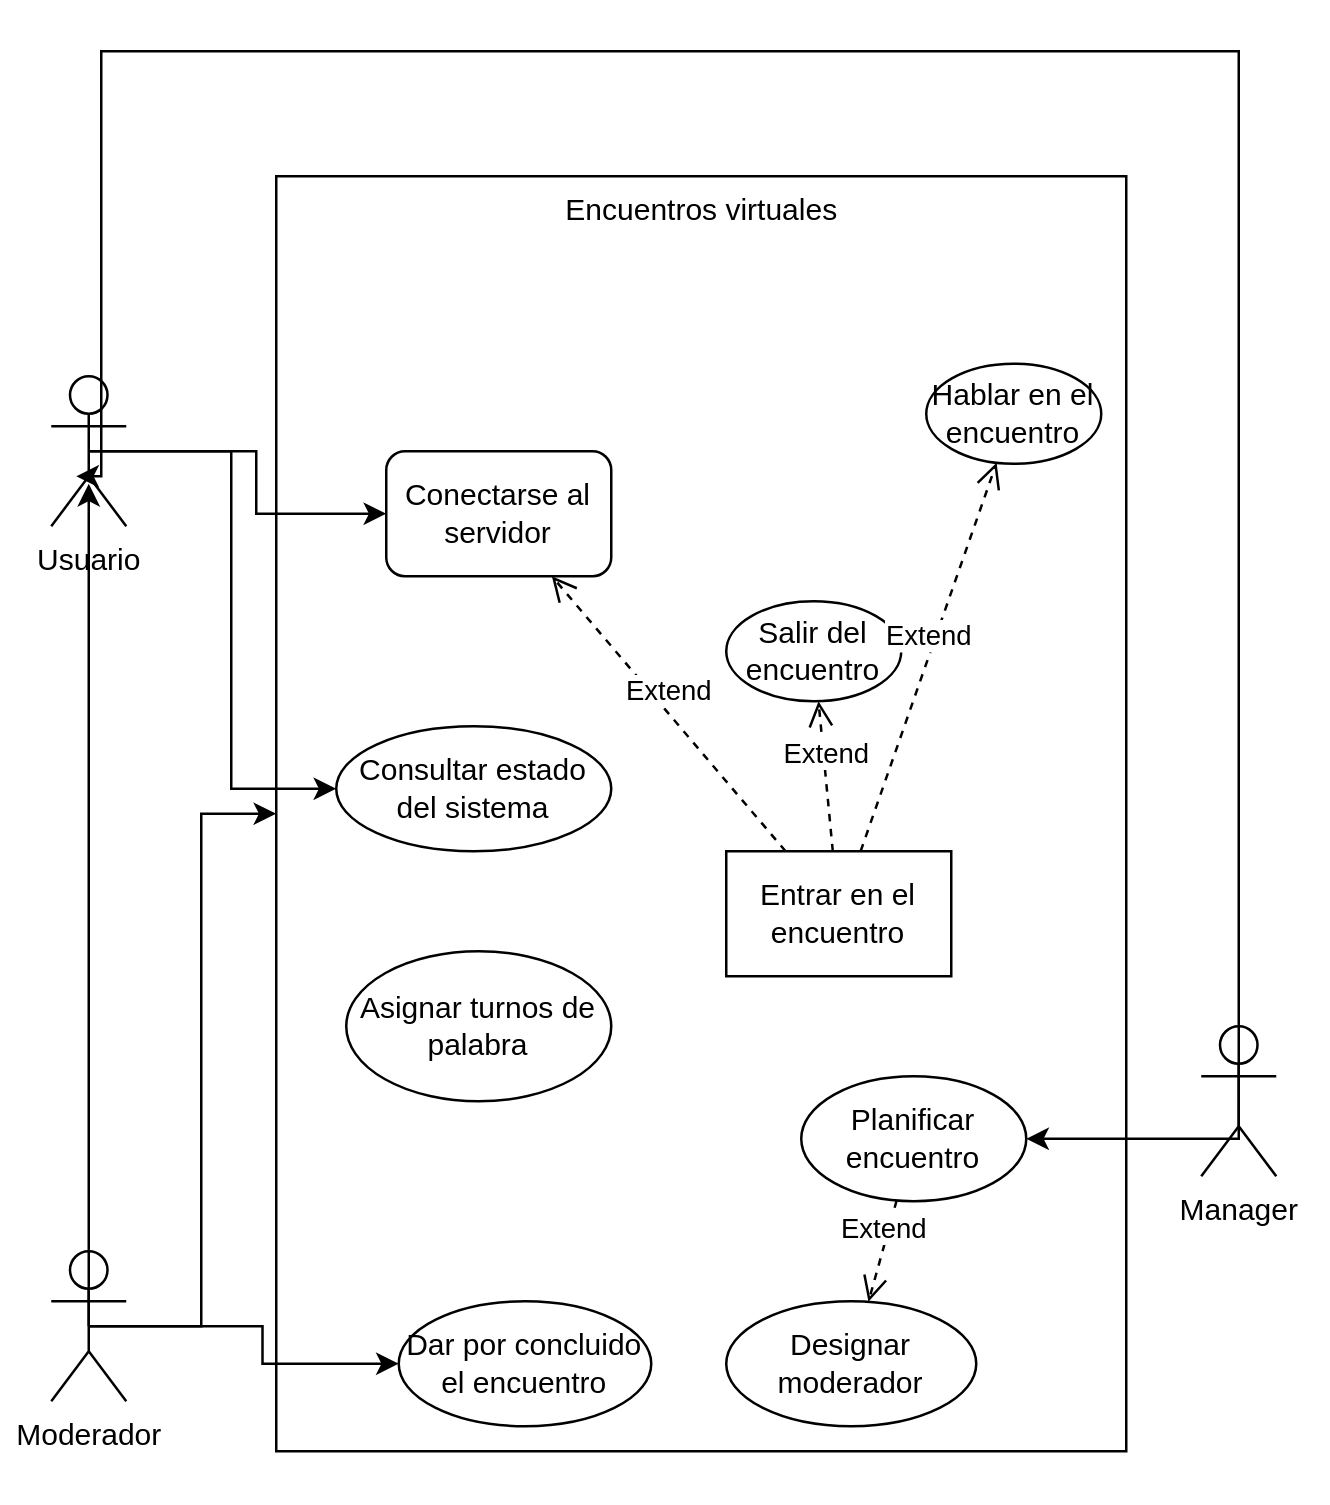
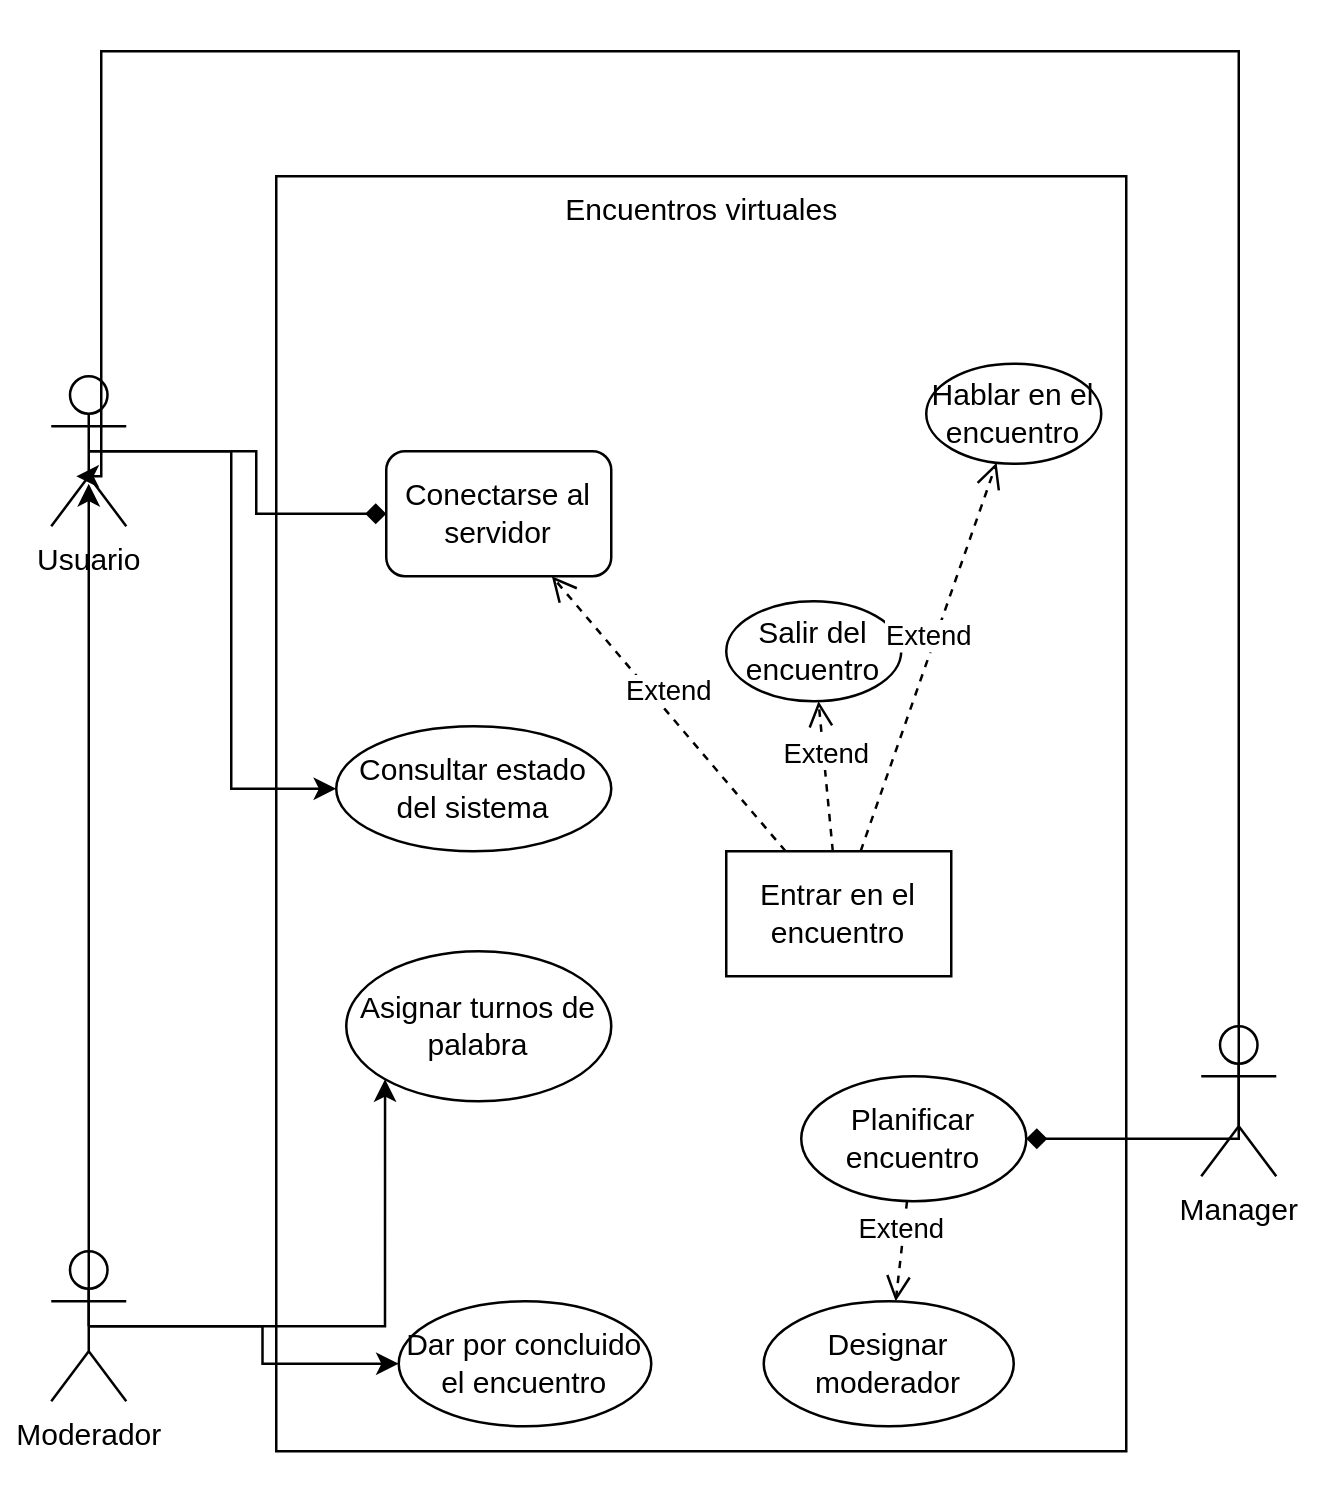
(367, 514) -> (366, 514)
(201, 1039) -> (385, 1270)
(1045, 1139) -> (1047, 1139)
(851, 1364) -> (889, 1364)
